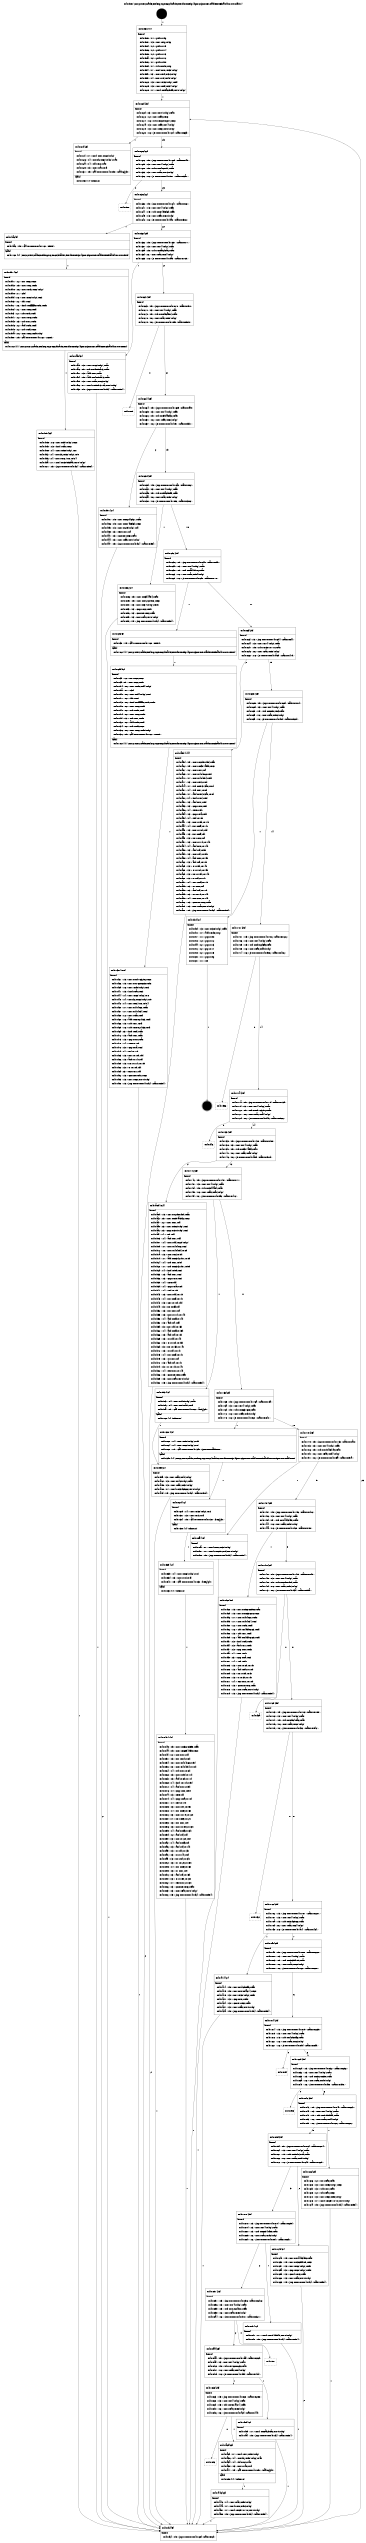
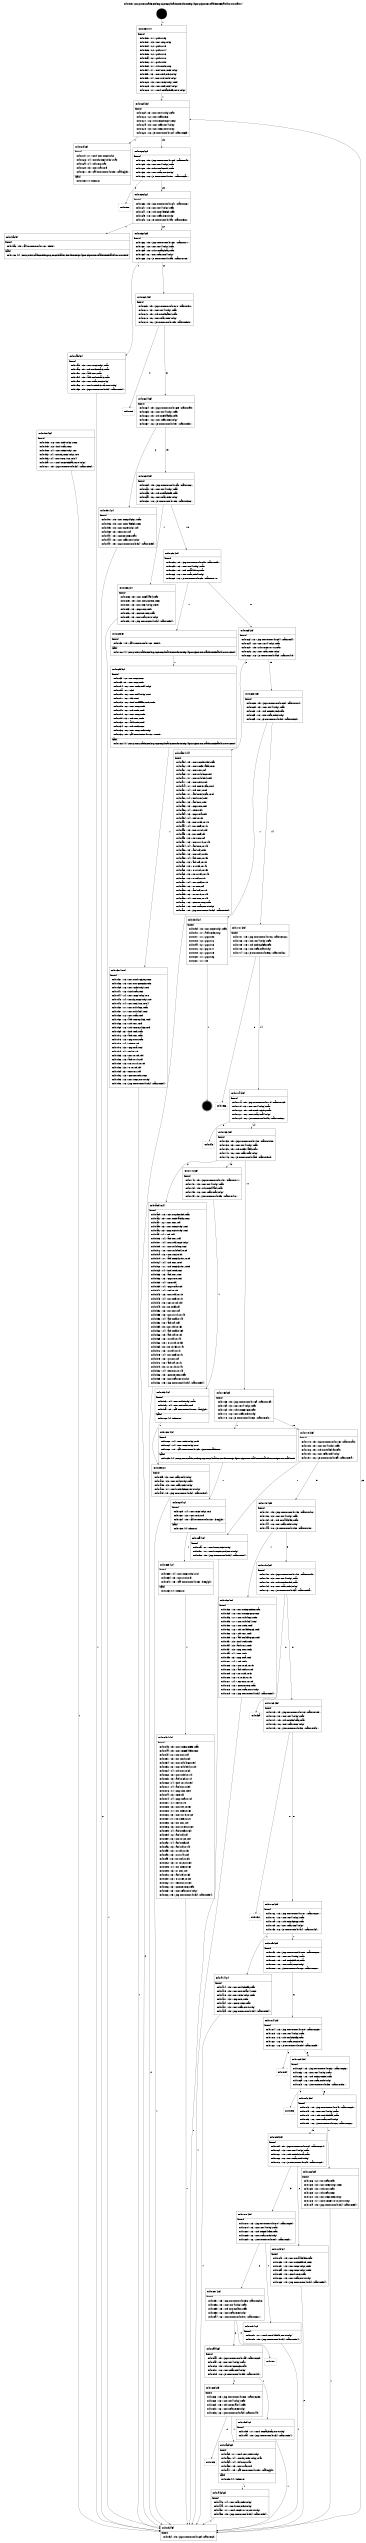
(65, 310) -> none
(235, 1293) -> (245, 1275)
